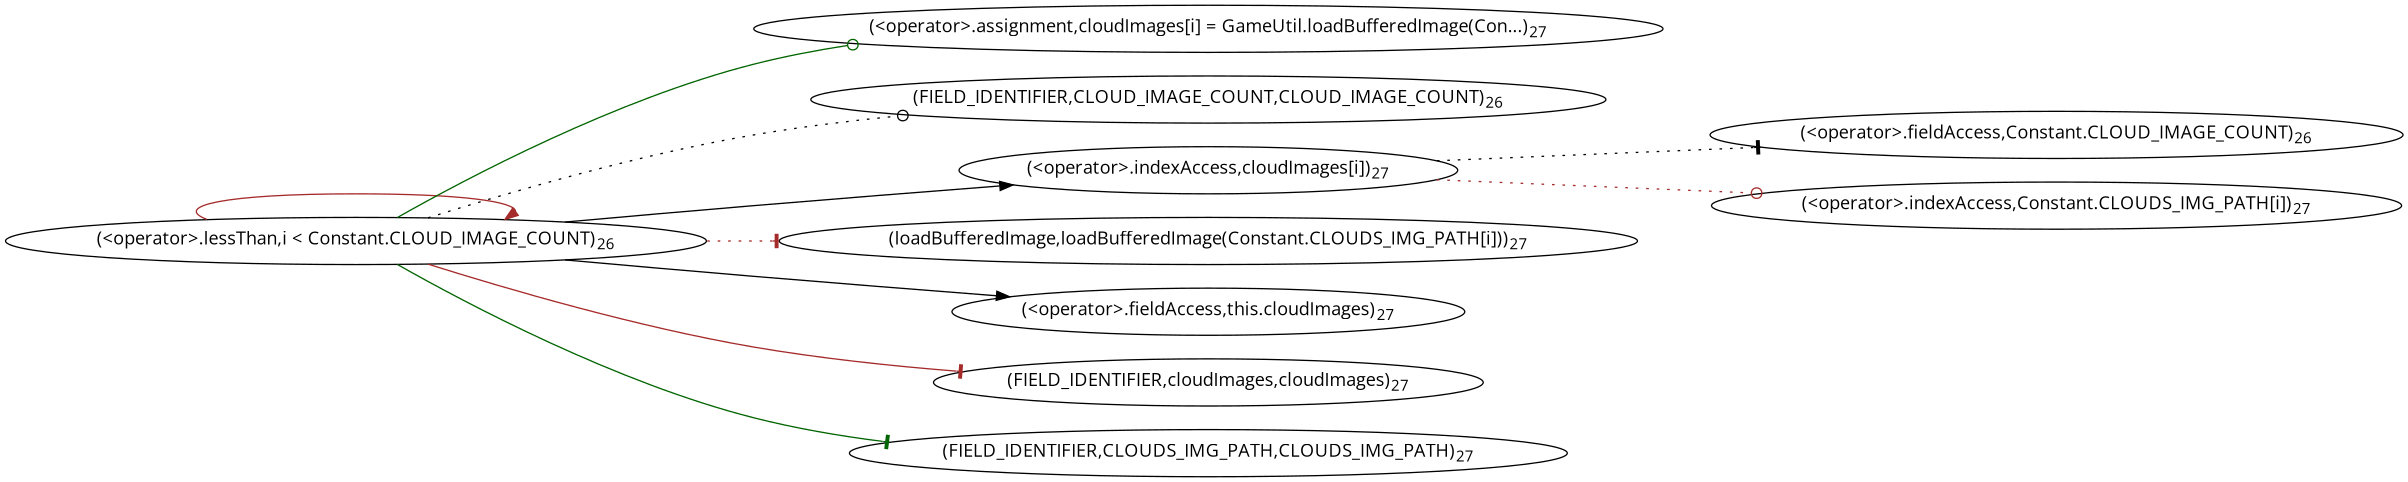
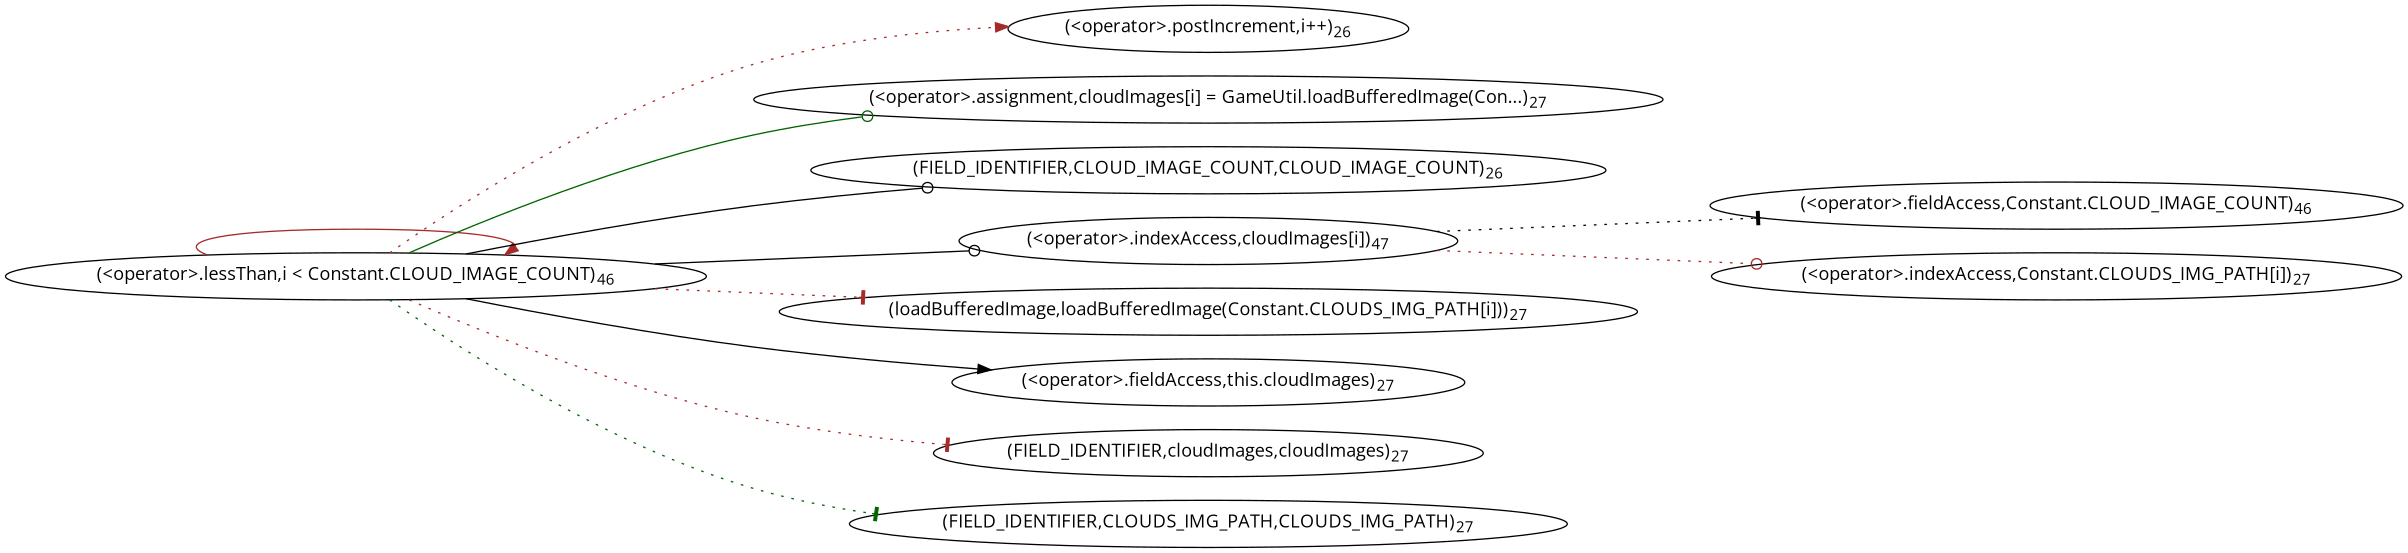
none -> (1208, 29)
(2303, 133) -> (2303, 204)
(660, 154) -> (693, 214)
(1381, 168) -> (1381, 239)
(782, 203) -> (812, 257)
(606, 239) -> (606, 274)
(689, 334) -> (670, 396)
(631, 377) -> (619, 435)
